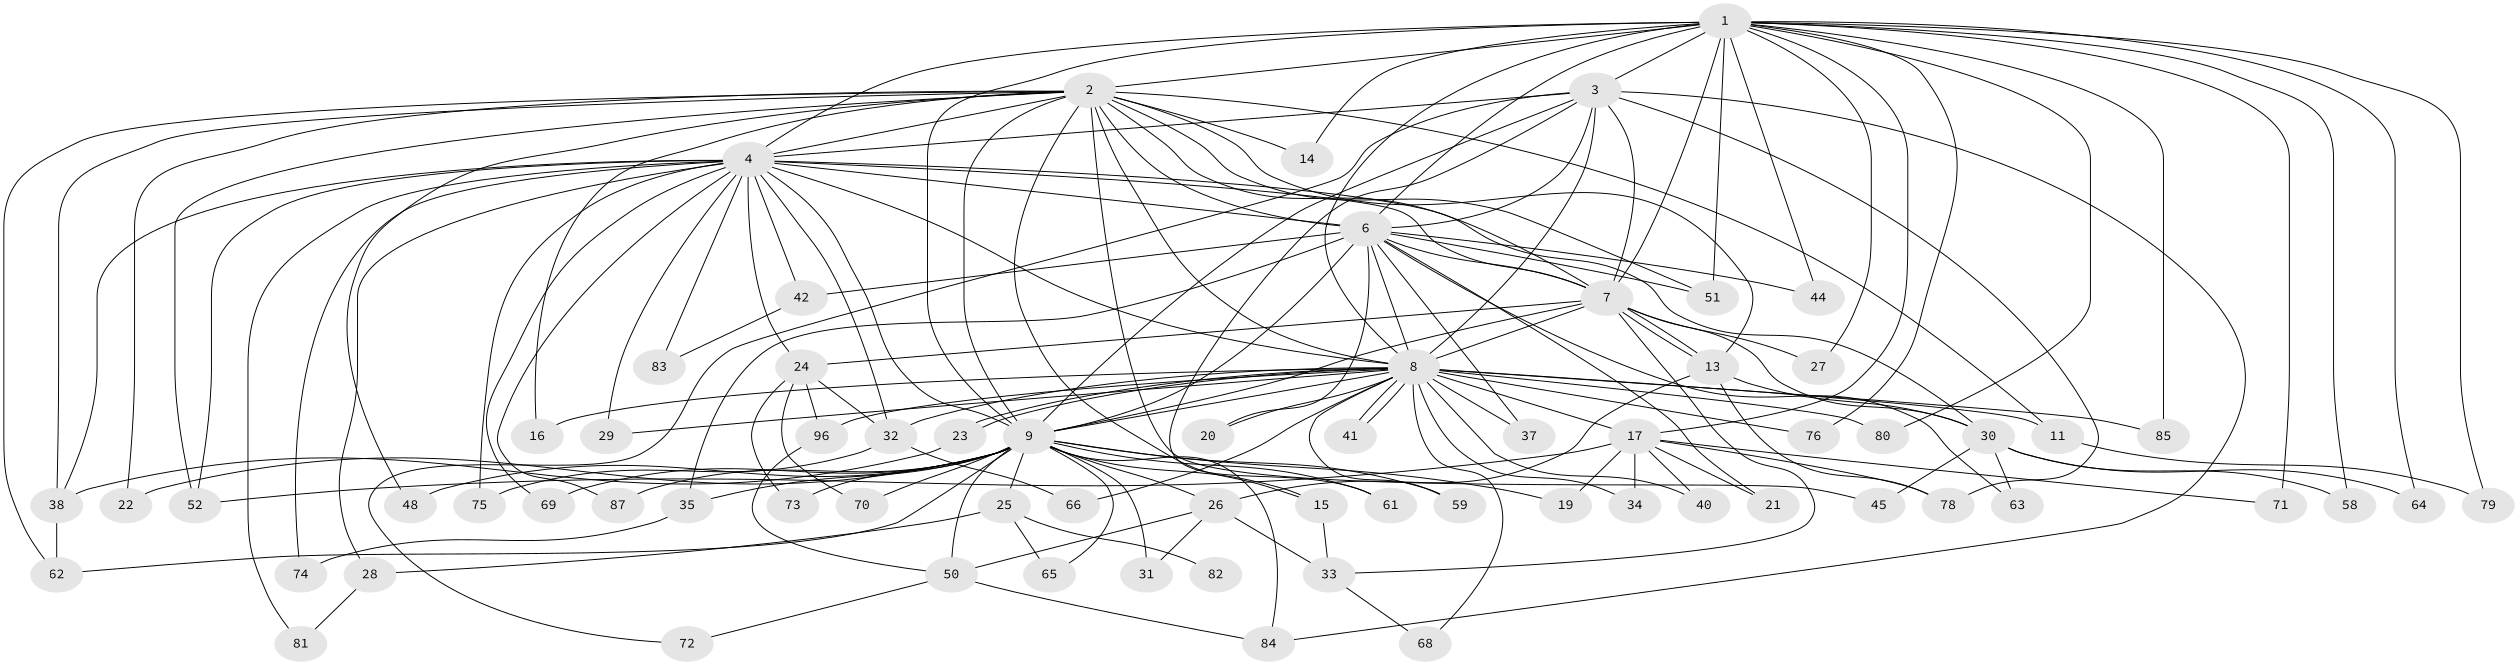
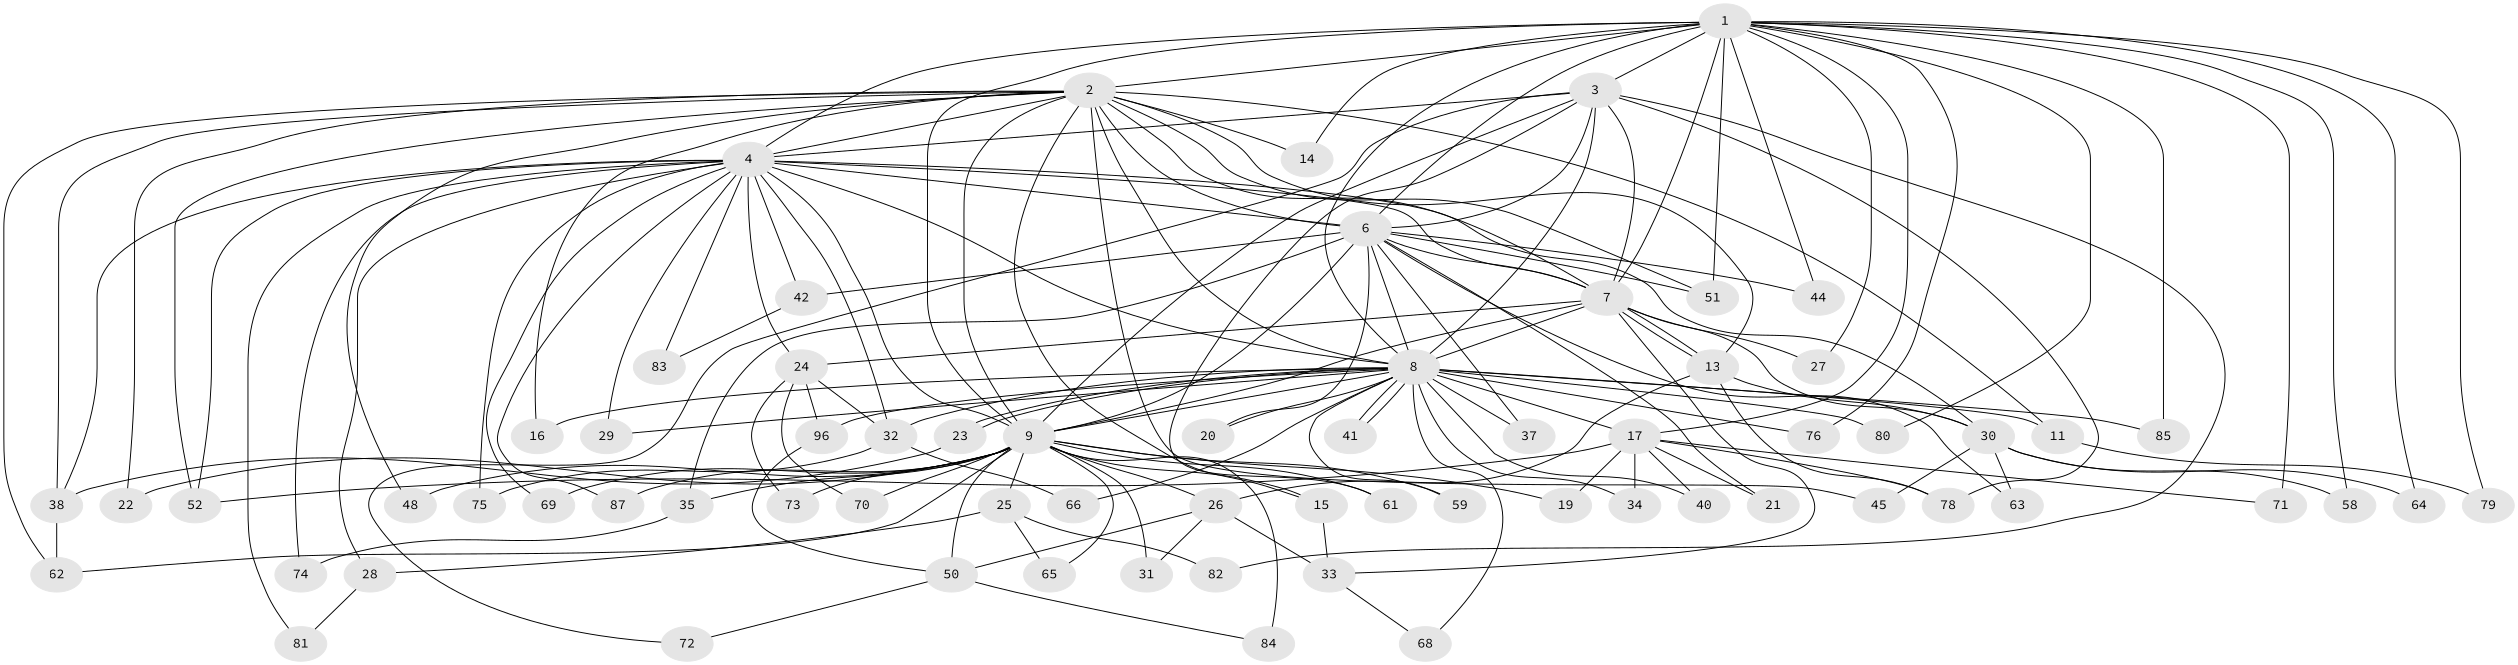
(2166, 505) -> (2115, 510)
